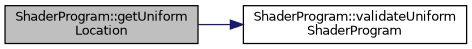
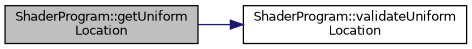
(355, 25) -> (355, 25)
